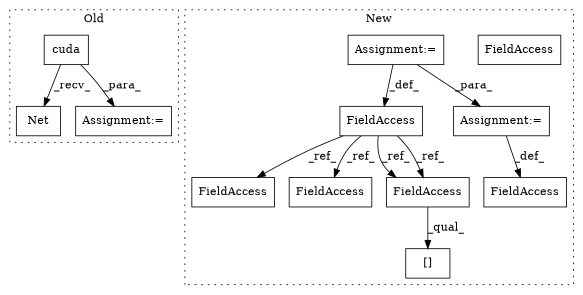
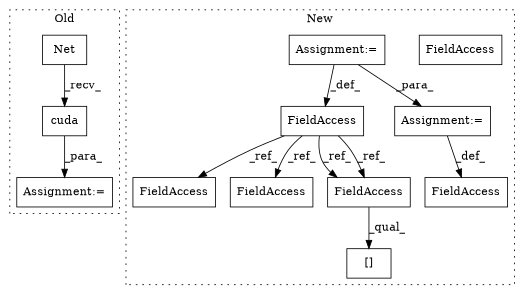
(54, 82) -> (65, 81)
